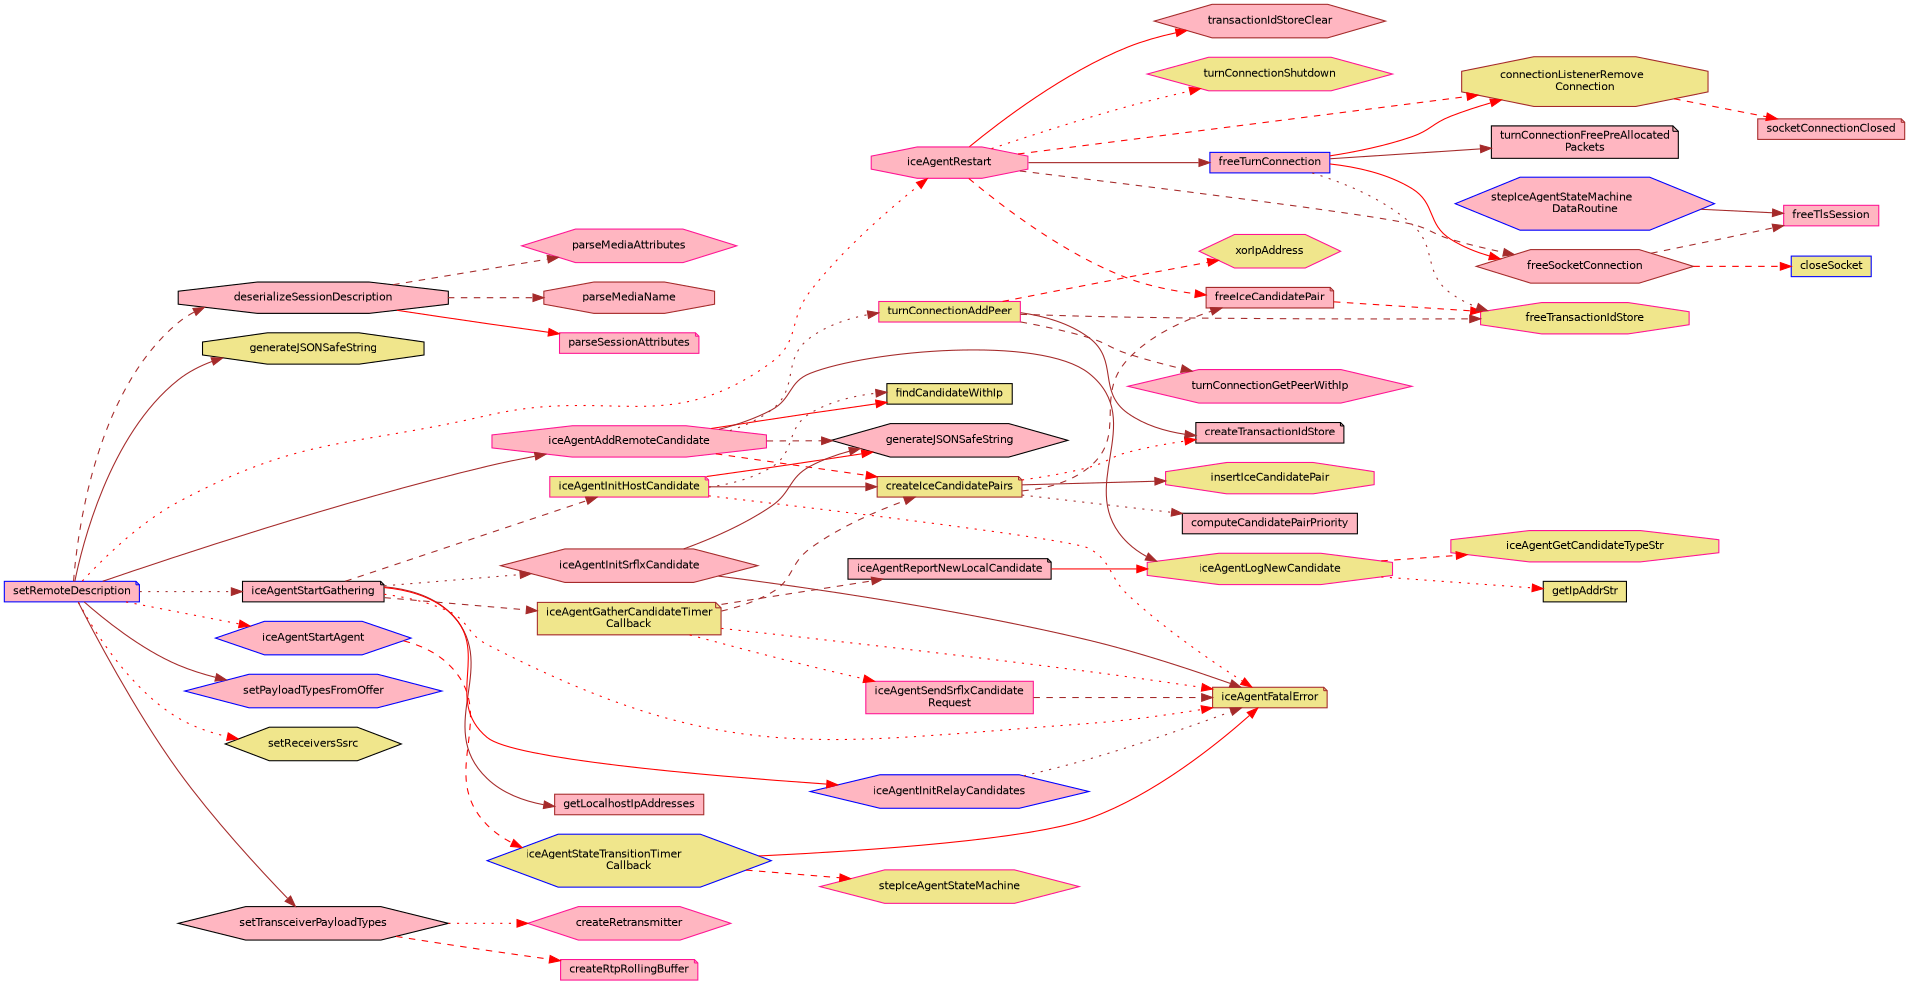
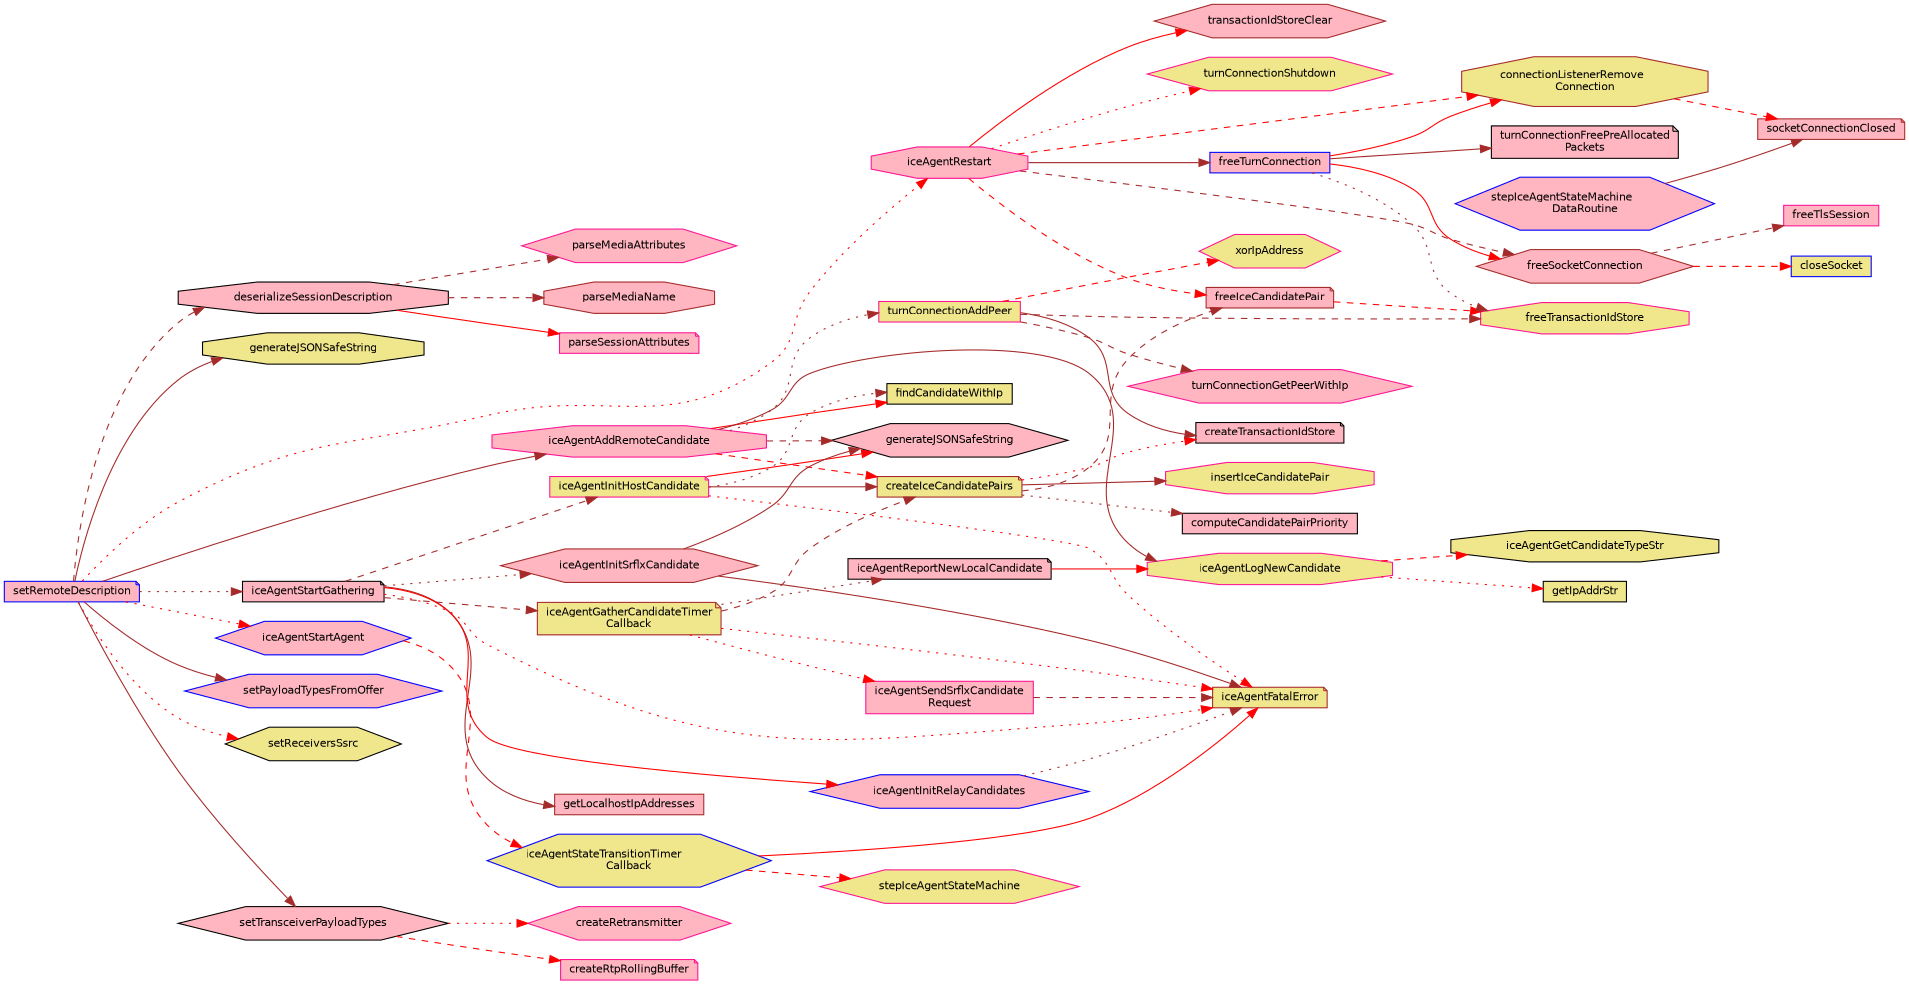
(1737, 211) -> (1729, 165)
(1585, 546) -> (1585, 546)
(793, 593) -> (793, 593)
